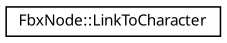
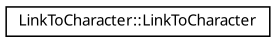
(113, 22) -> (138, 22)
